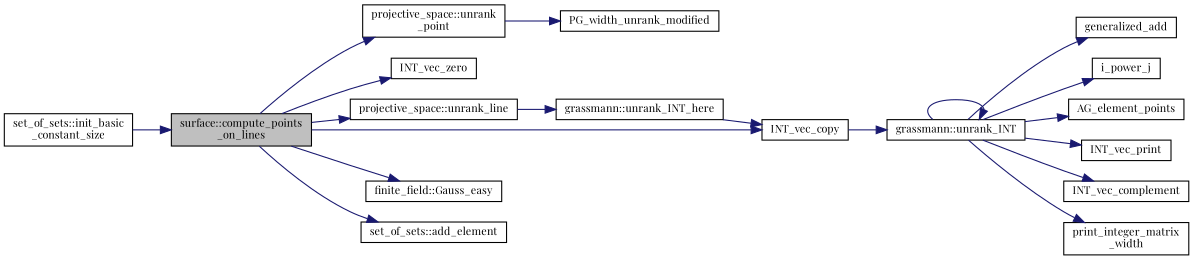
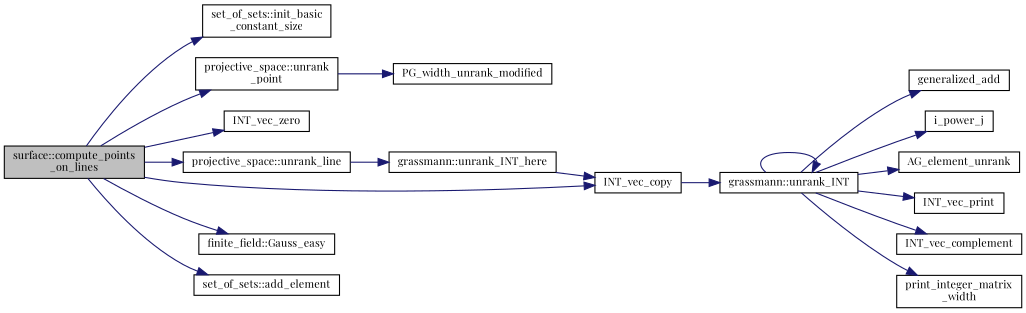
(1126, 109) -> (959, 162)
(146, 130) -> (134, 88)
